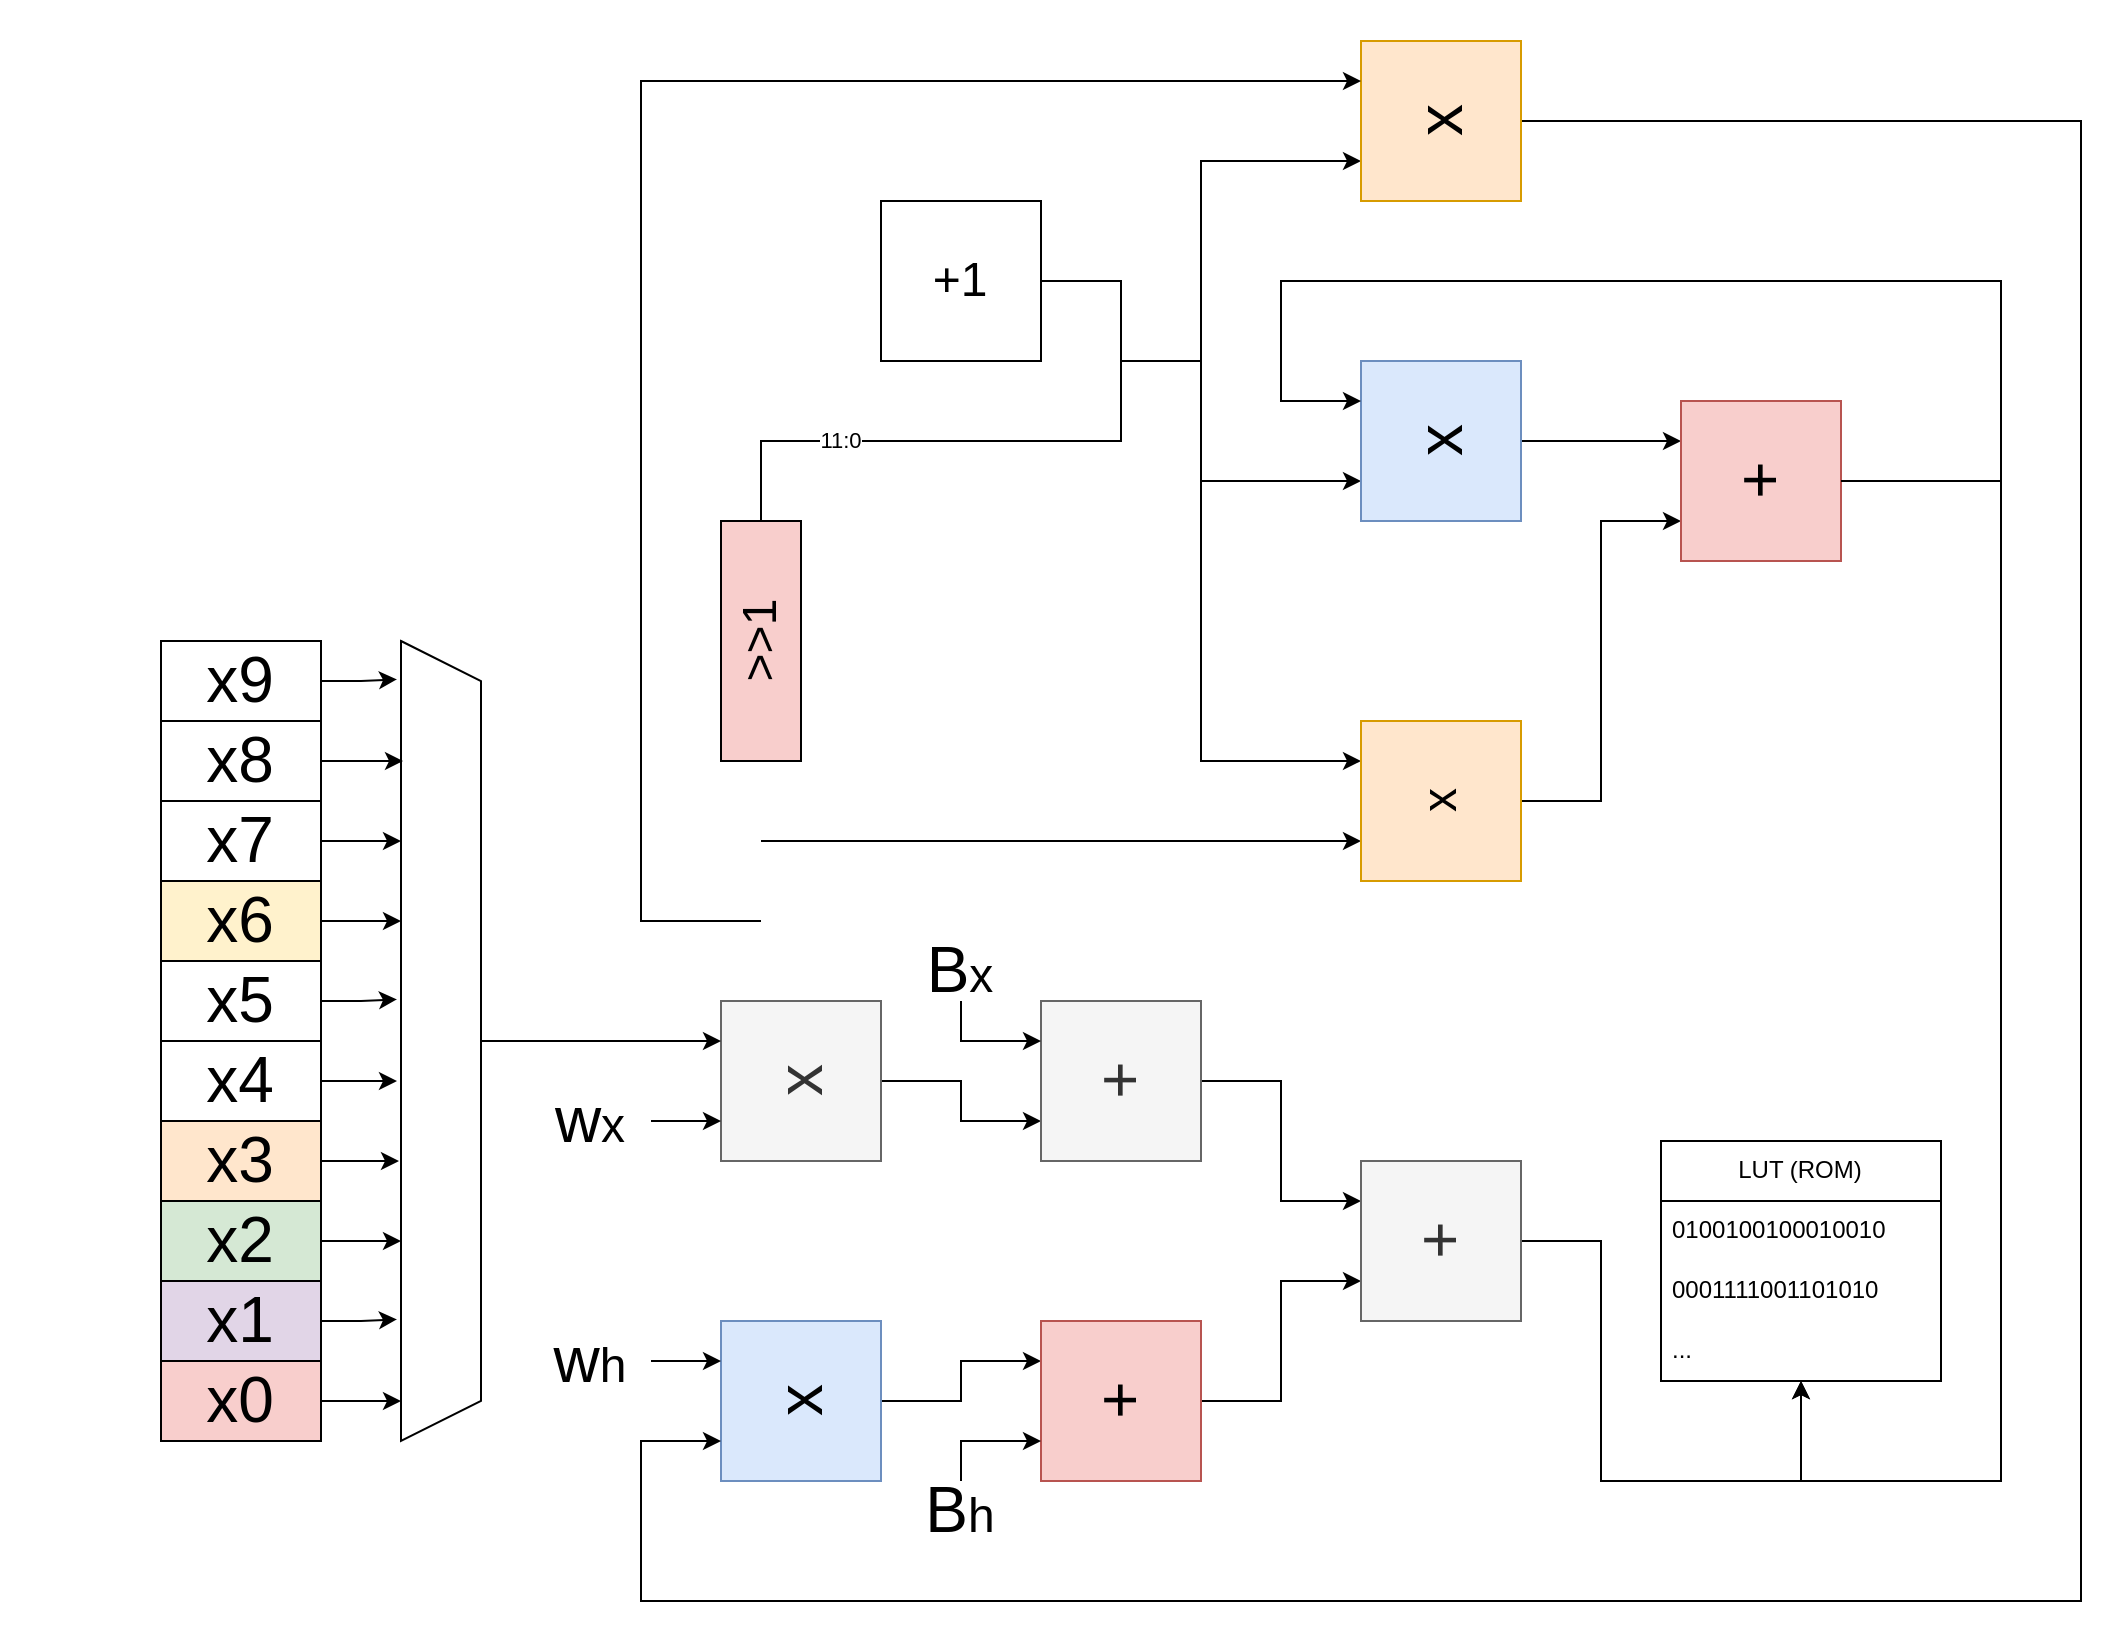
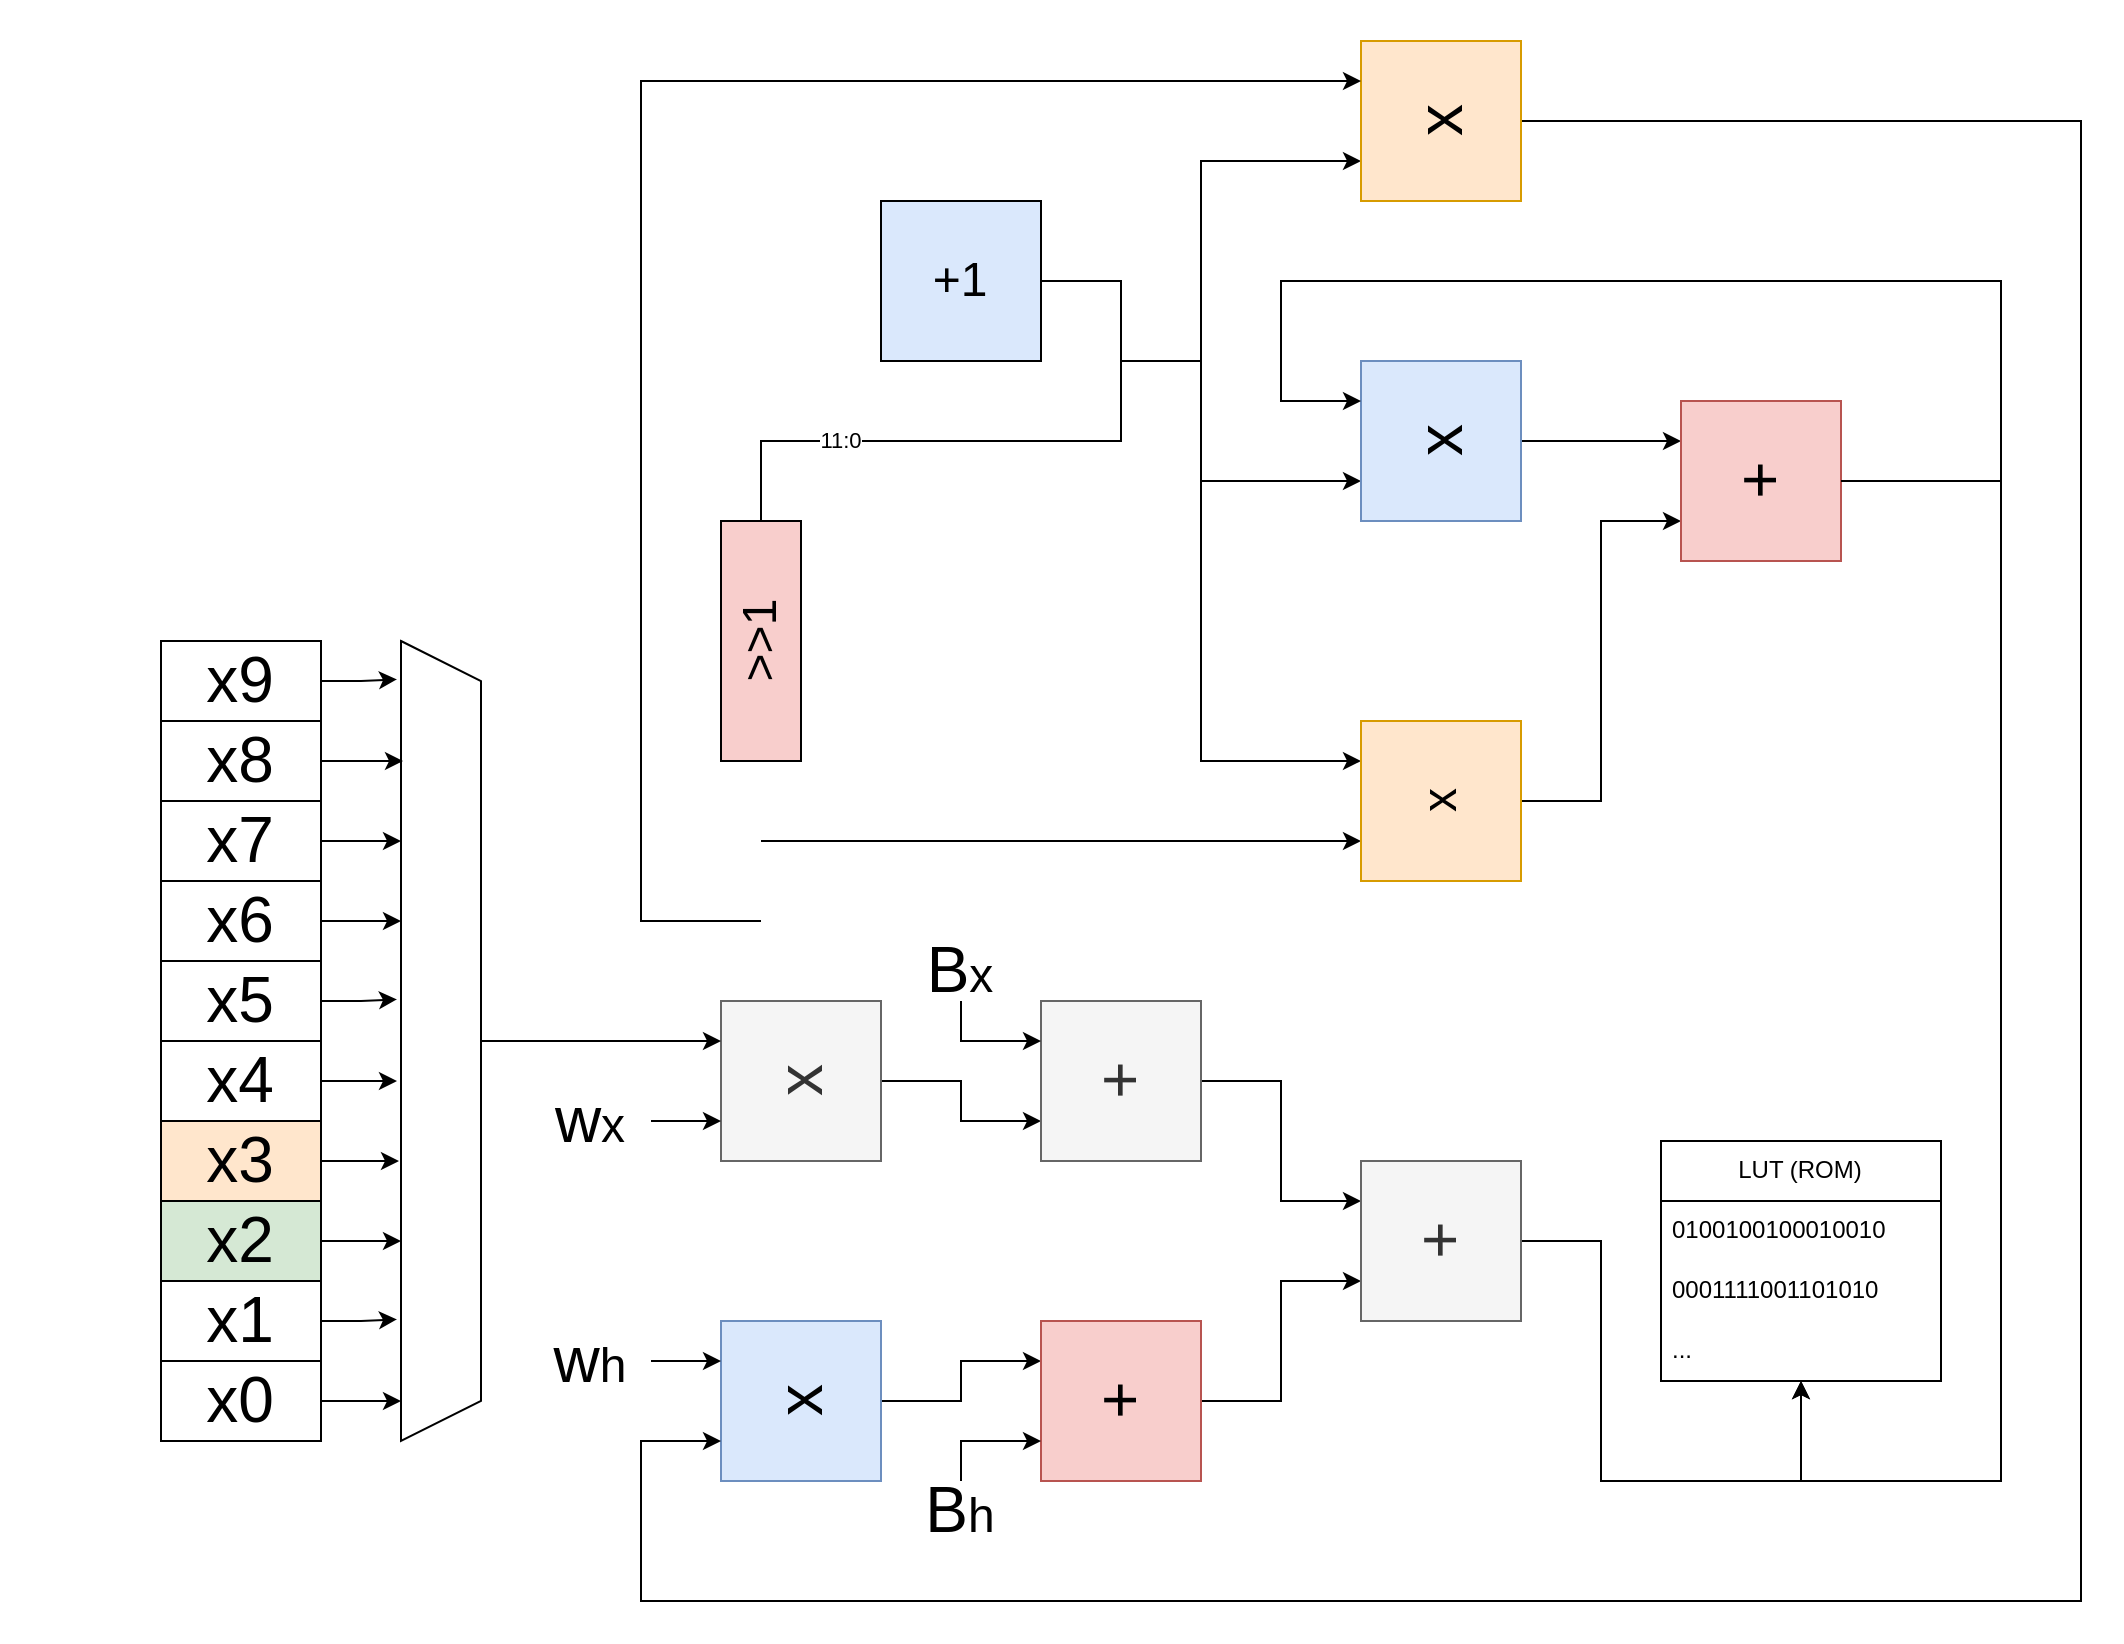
(961, 281) -> (961, 281)
(241, 921) -> (241, 921)
(241, 1321) -> (241, 1321)
(241, 1401) -> (241, 1401)
